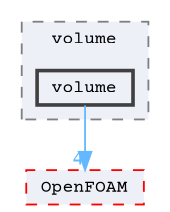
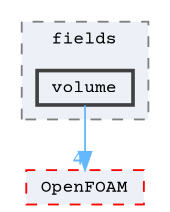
(85, 39) -> (85, 39)
